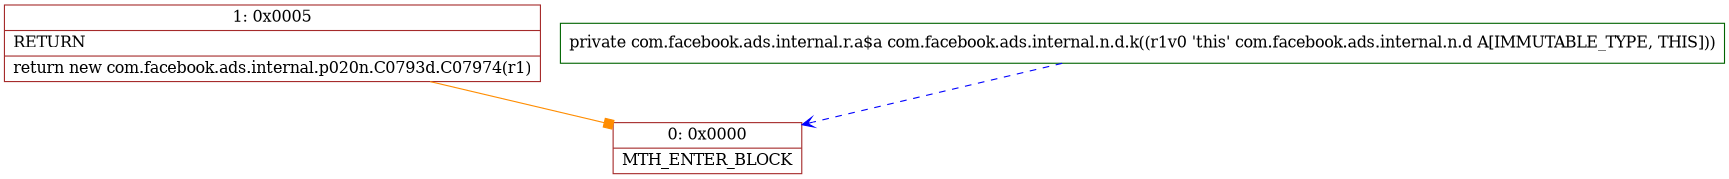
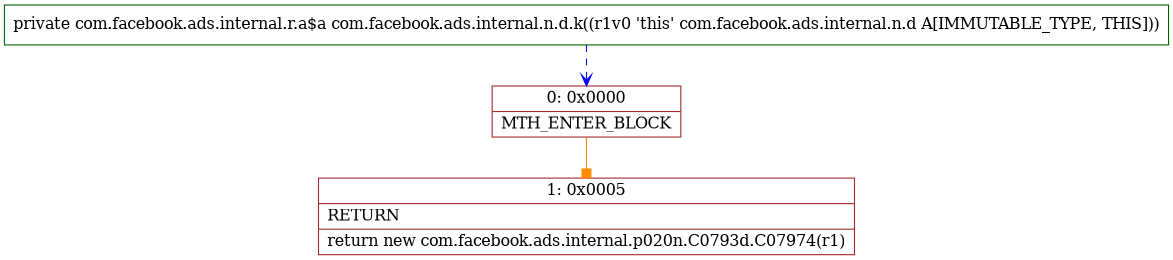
(516, 102) -> (586, 152)
